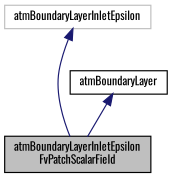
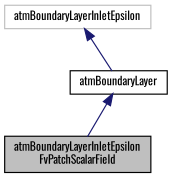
(58, 88) -> (102, 55)
